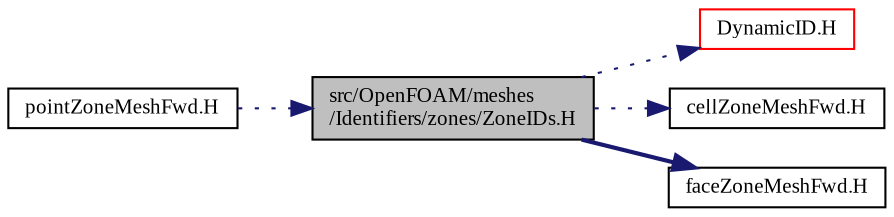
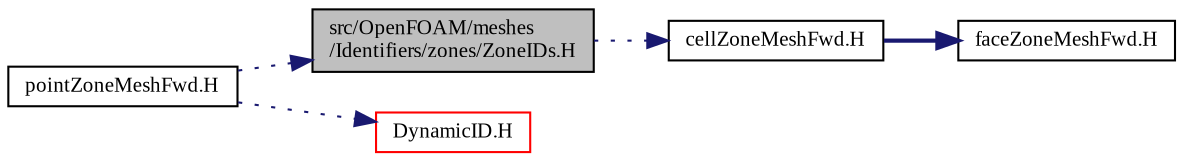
(630, 65) -> (297, 111)
(628, 151) -> (910, 41)
